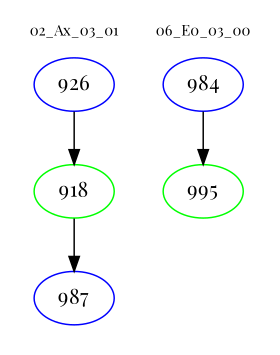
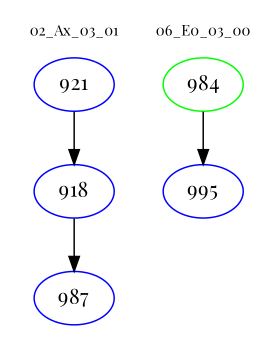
(74, 85) -> (74, 85)
(203, 85) -> (203, 85)
(74, 191) -> (74, 191)
(203, 191) -> (203, 191)
